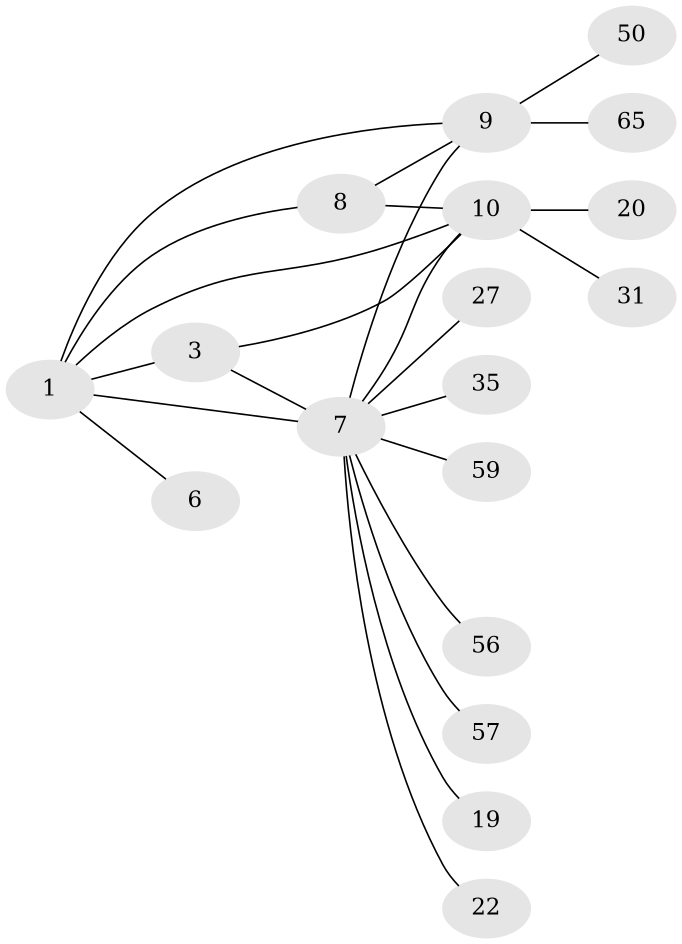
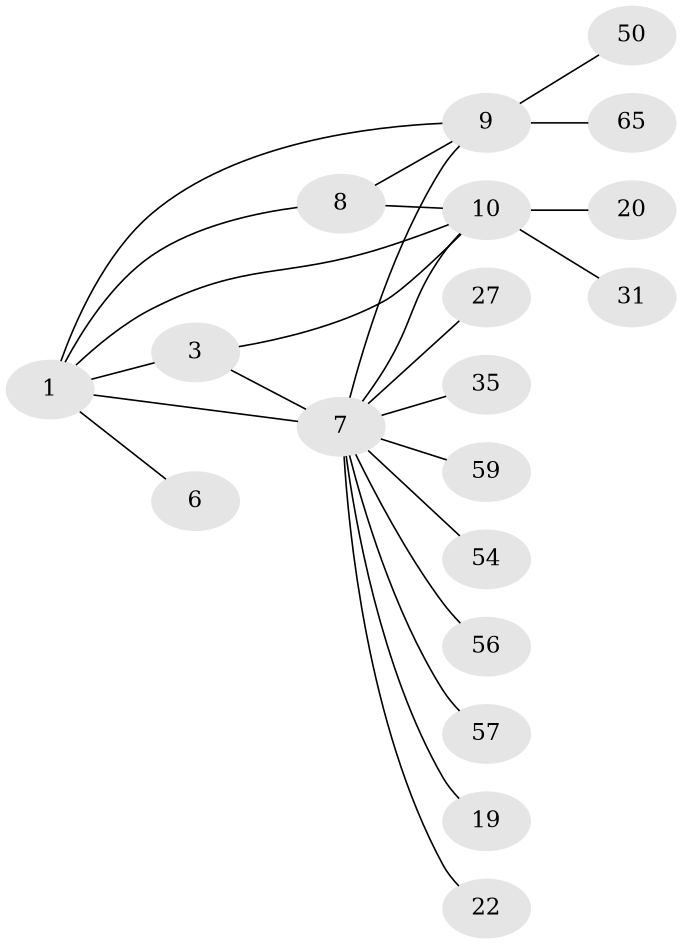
none -> (487, 559)
